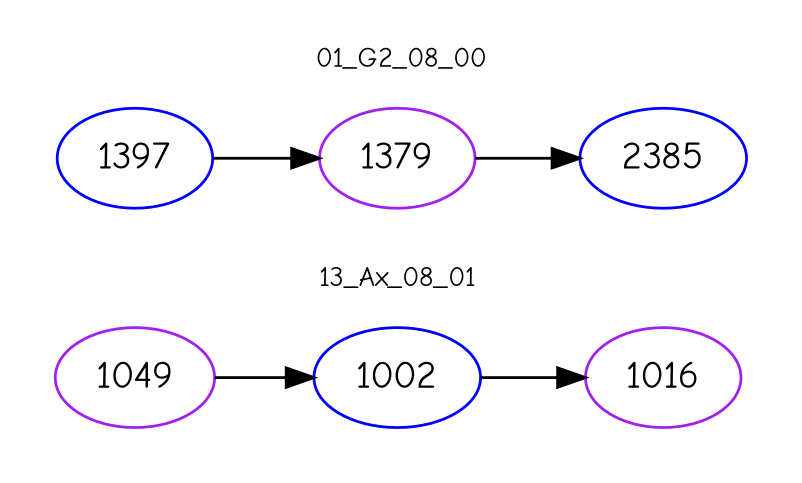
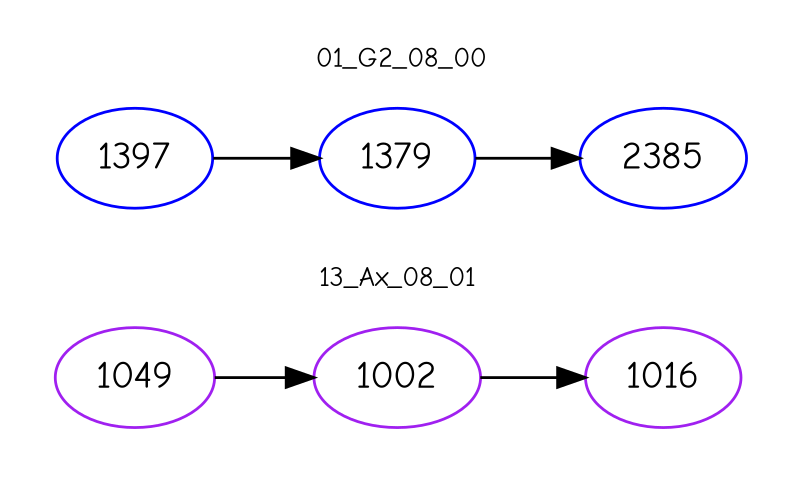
(397, 158) -> (397, 158)
(397, 378) -> (397, 378)
